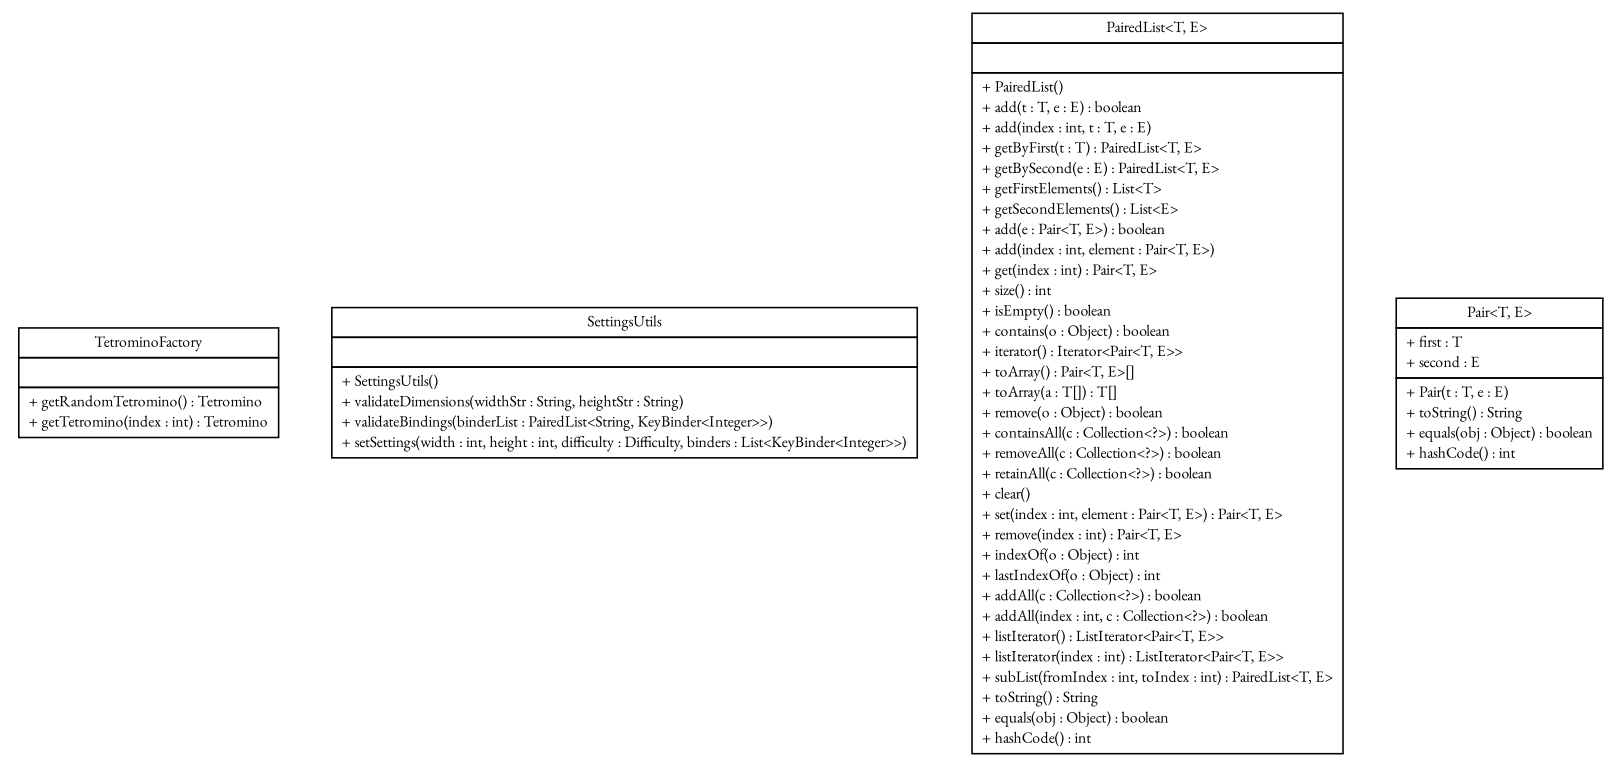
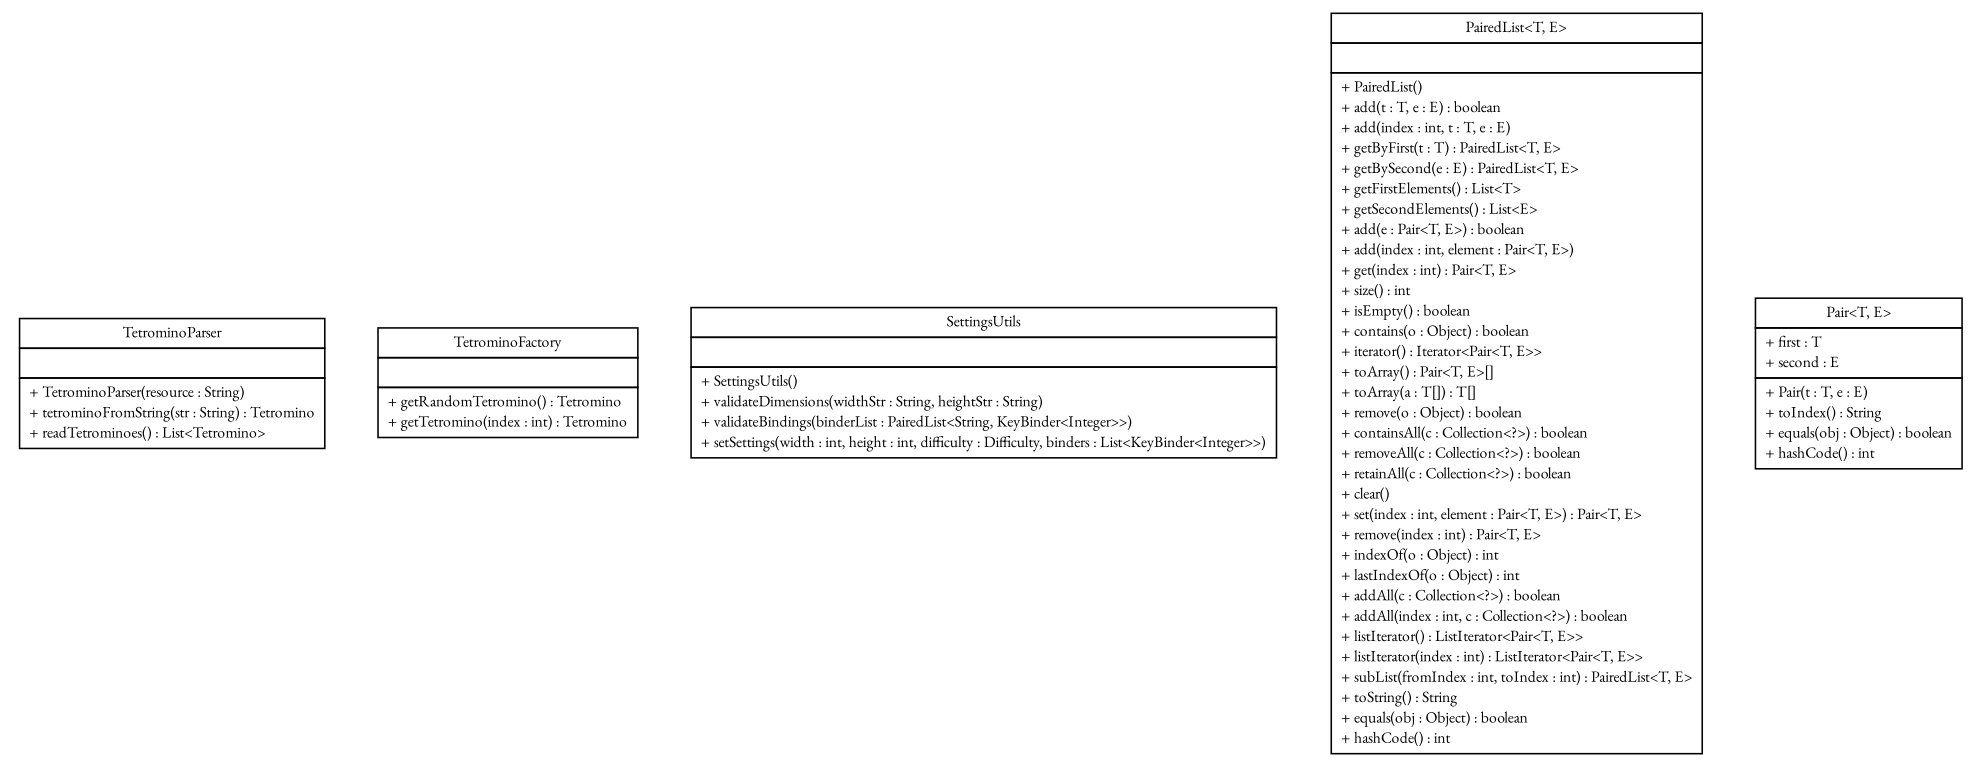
none -> (171, 383)
(1464, 412) -> (1824, 412)
